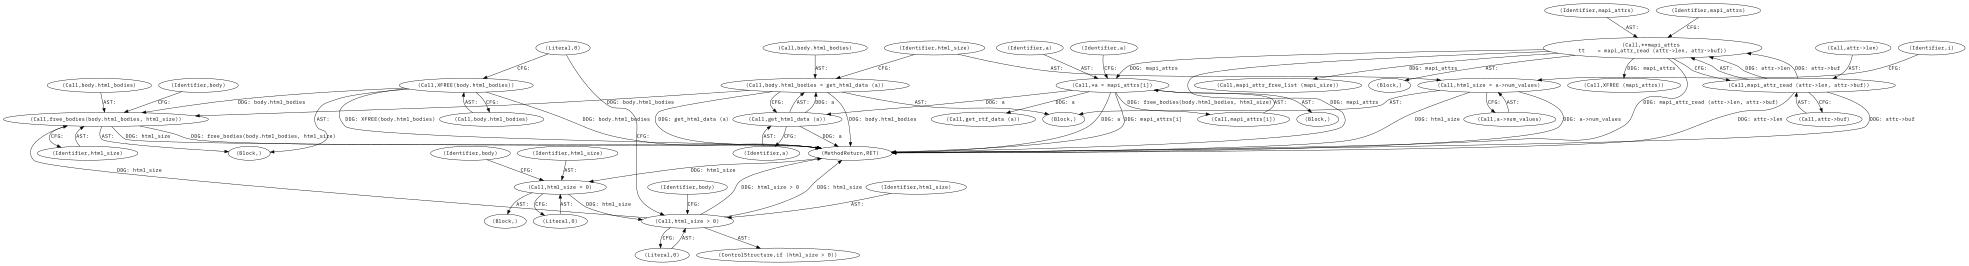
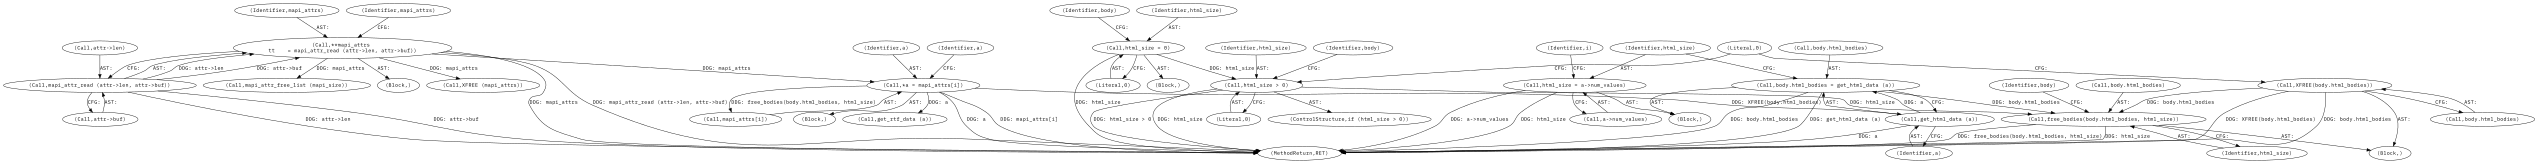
(995, 102) -> (1777, 102)
(707, 166) -> (1120, 142)
